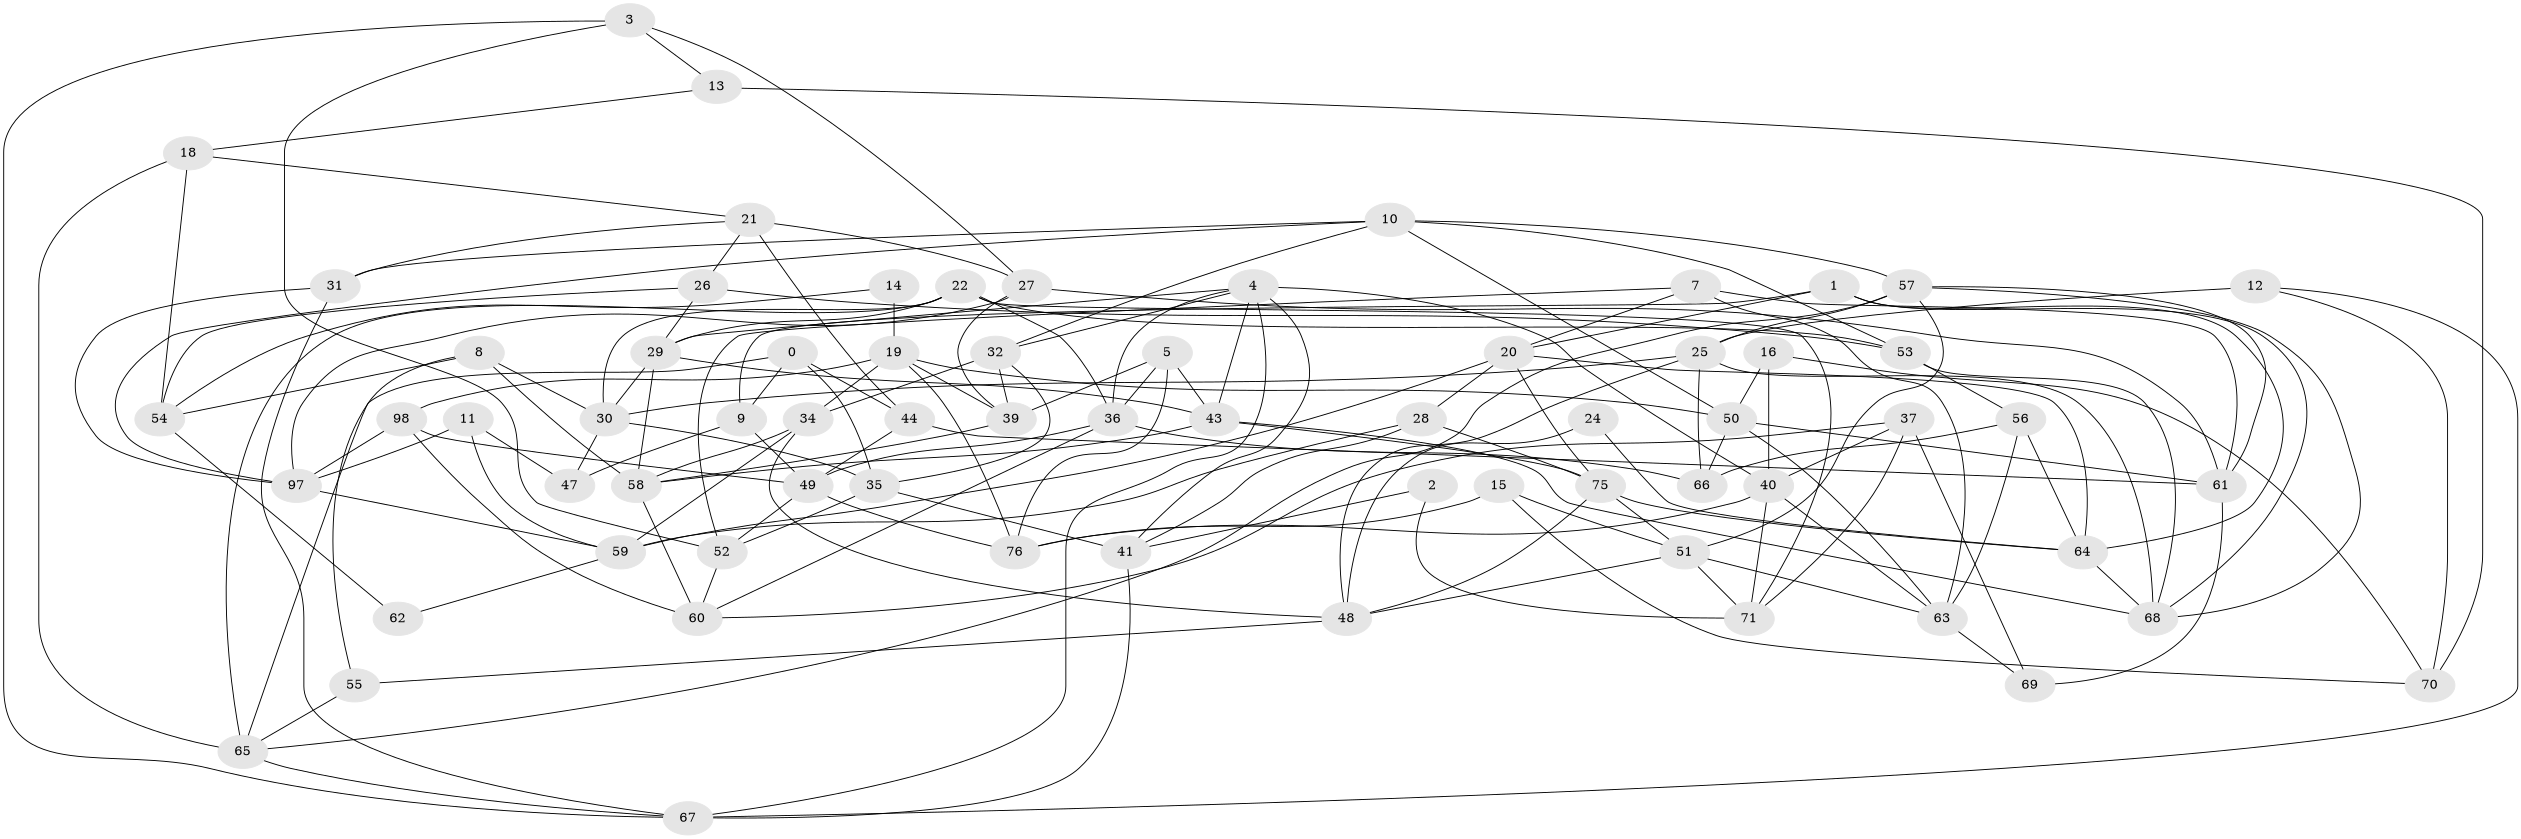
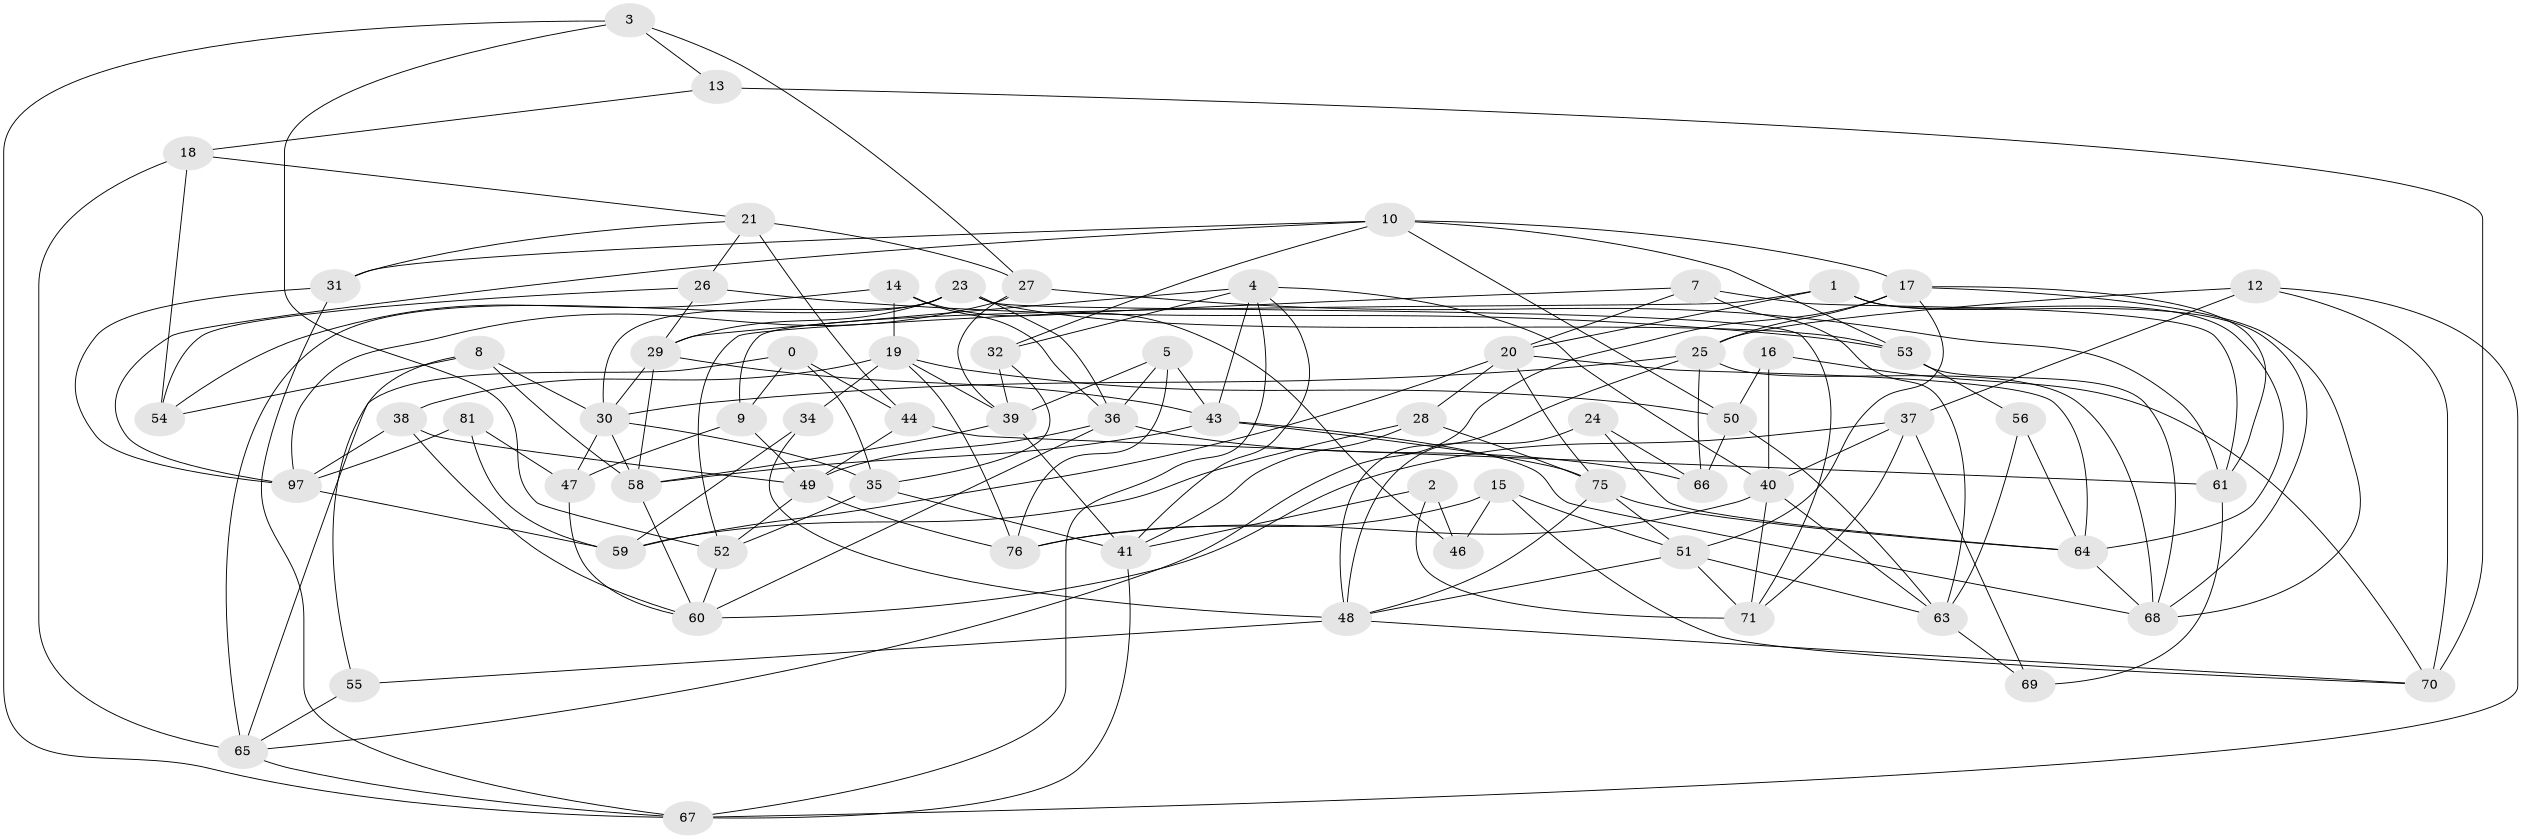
(961, 286) -> (961, 286)
(1907, 286) -> (1907, 286)
(1141, 330) -> (1018, 330)
none -> (2098, 347)
(902, 386) -> none
(402, 419) -> (402, 419)
(468, 419) -> (468, 419)
(1872, 445) -> (1648, 453)
(1976, 453) -> none
(723, 454) -> (621, 452)
none -> (1069, 486)
none -> (1458, 552)
none -> (591, 573)
(398, 619) -> none
none -> (1707, 642)
